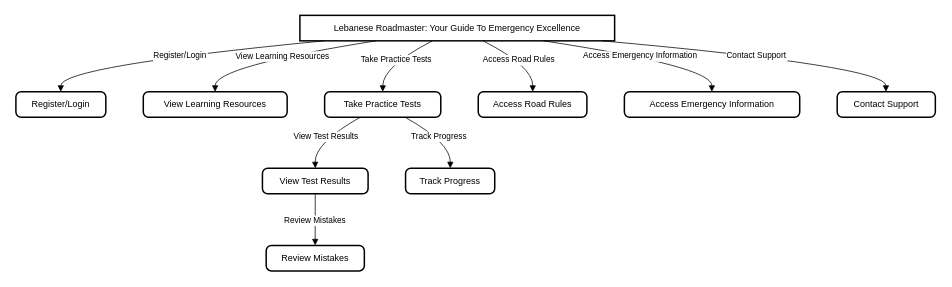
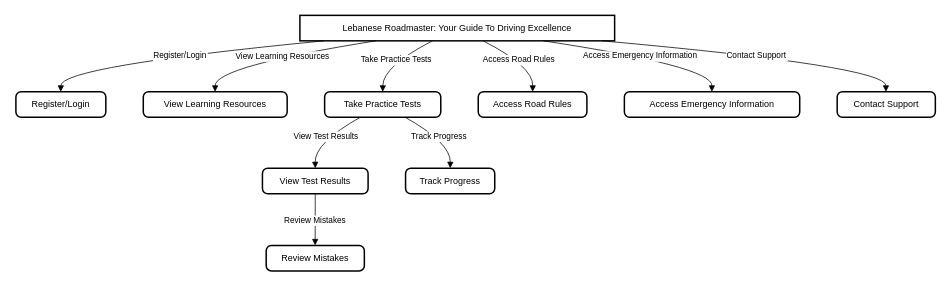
(457, 28) -> (457, 28)
